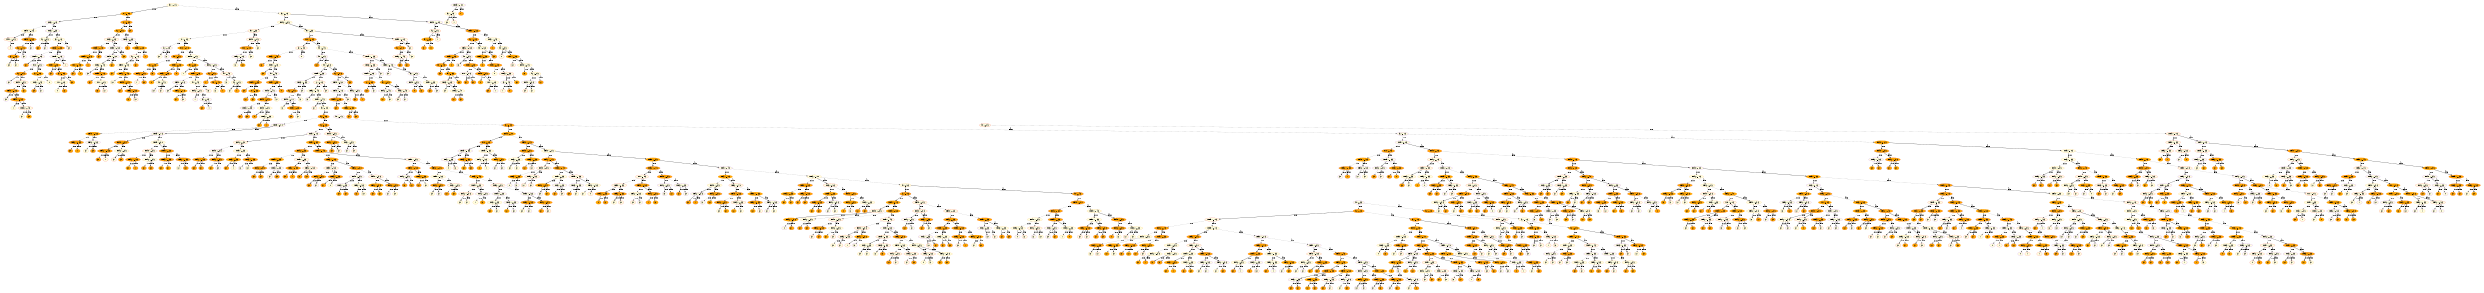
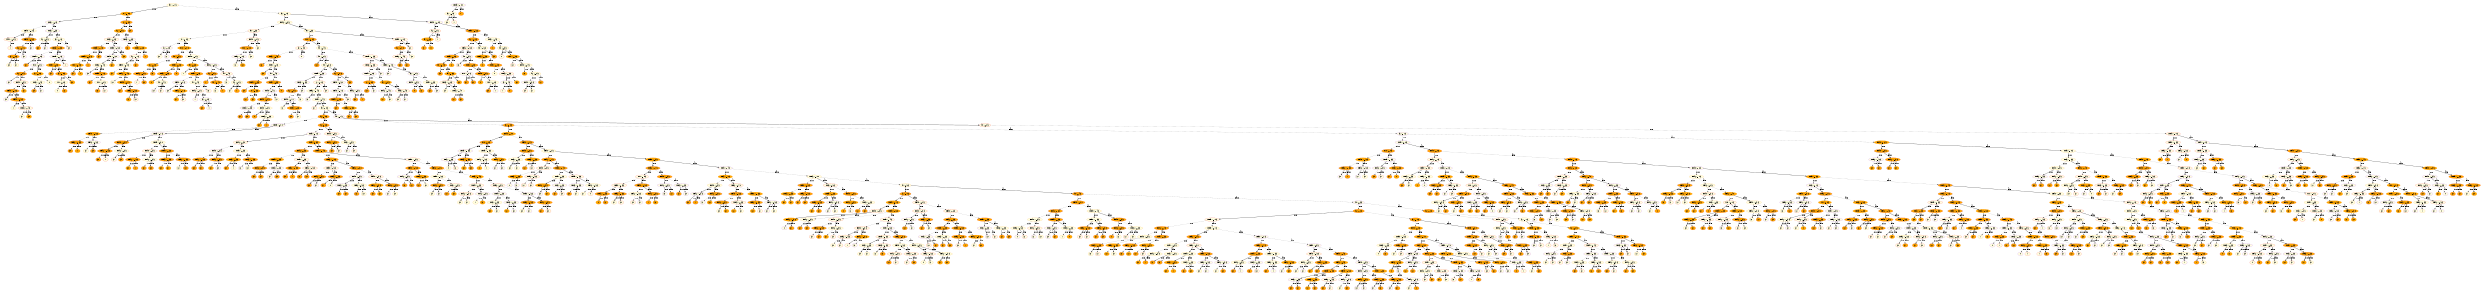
none -> (331, 112)
none -> (661, 123)
none -> (1218, 198)
